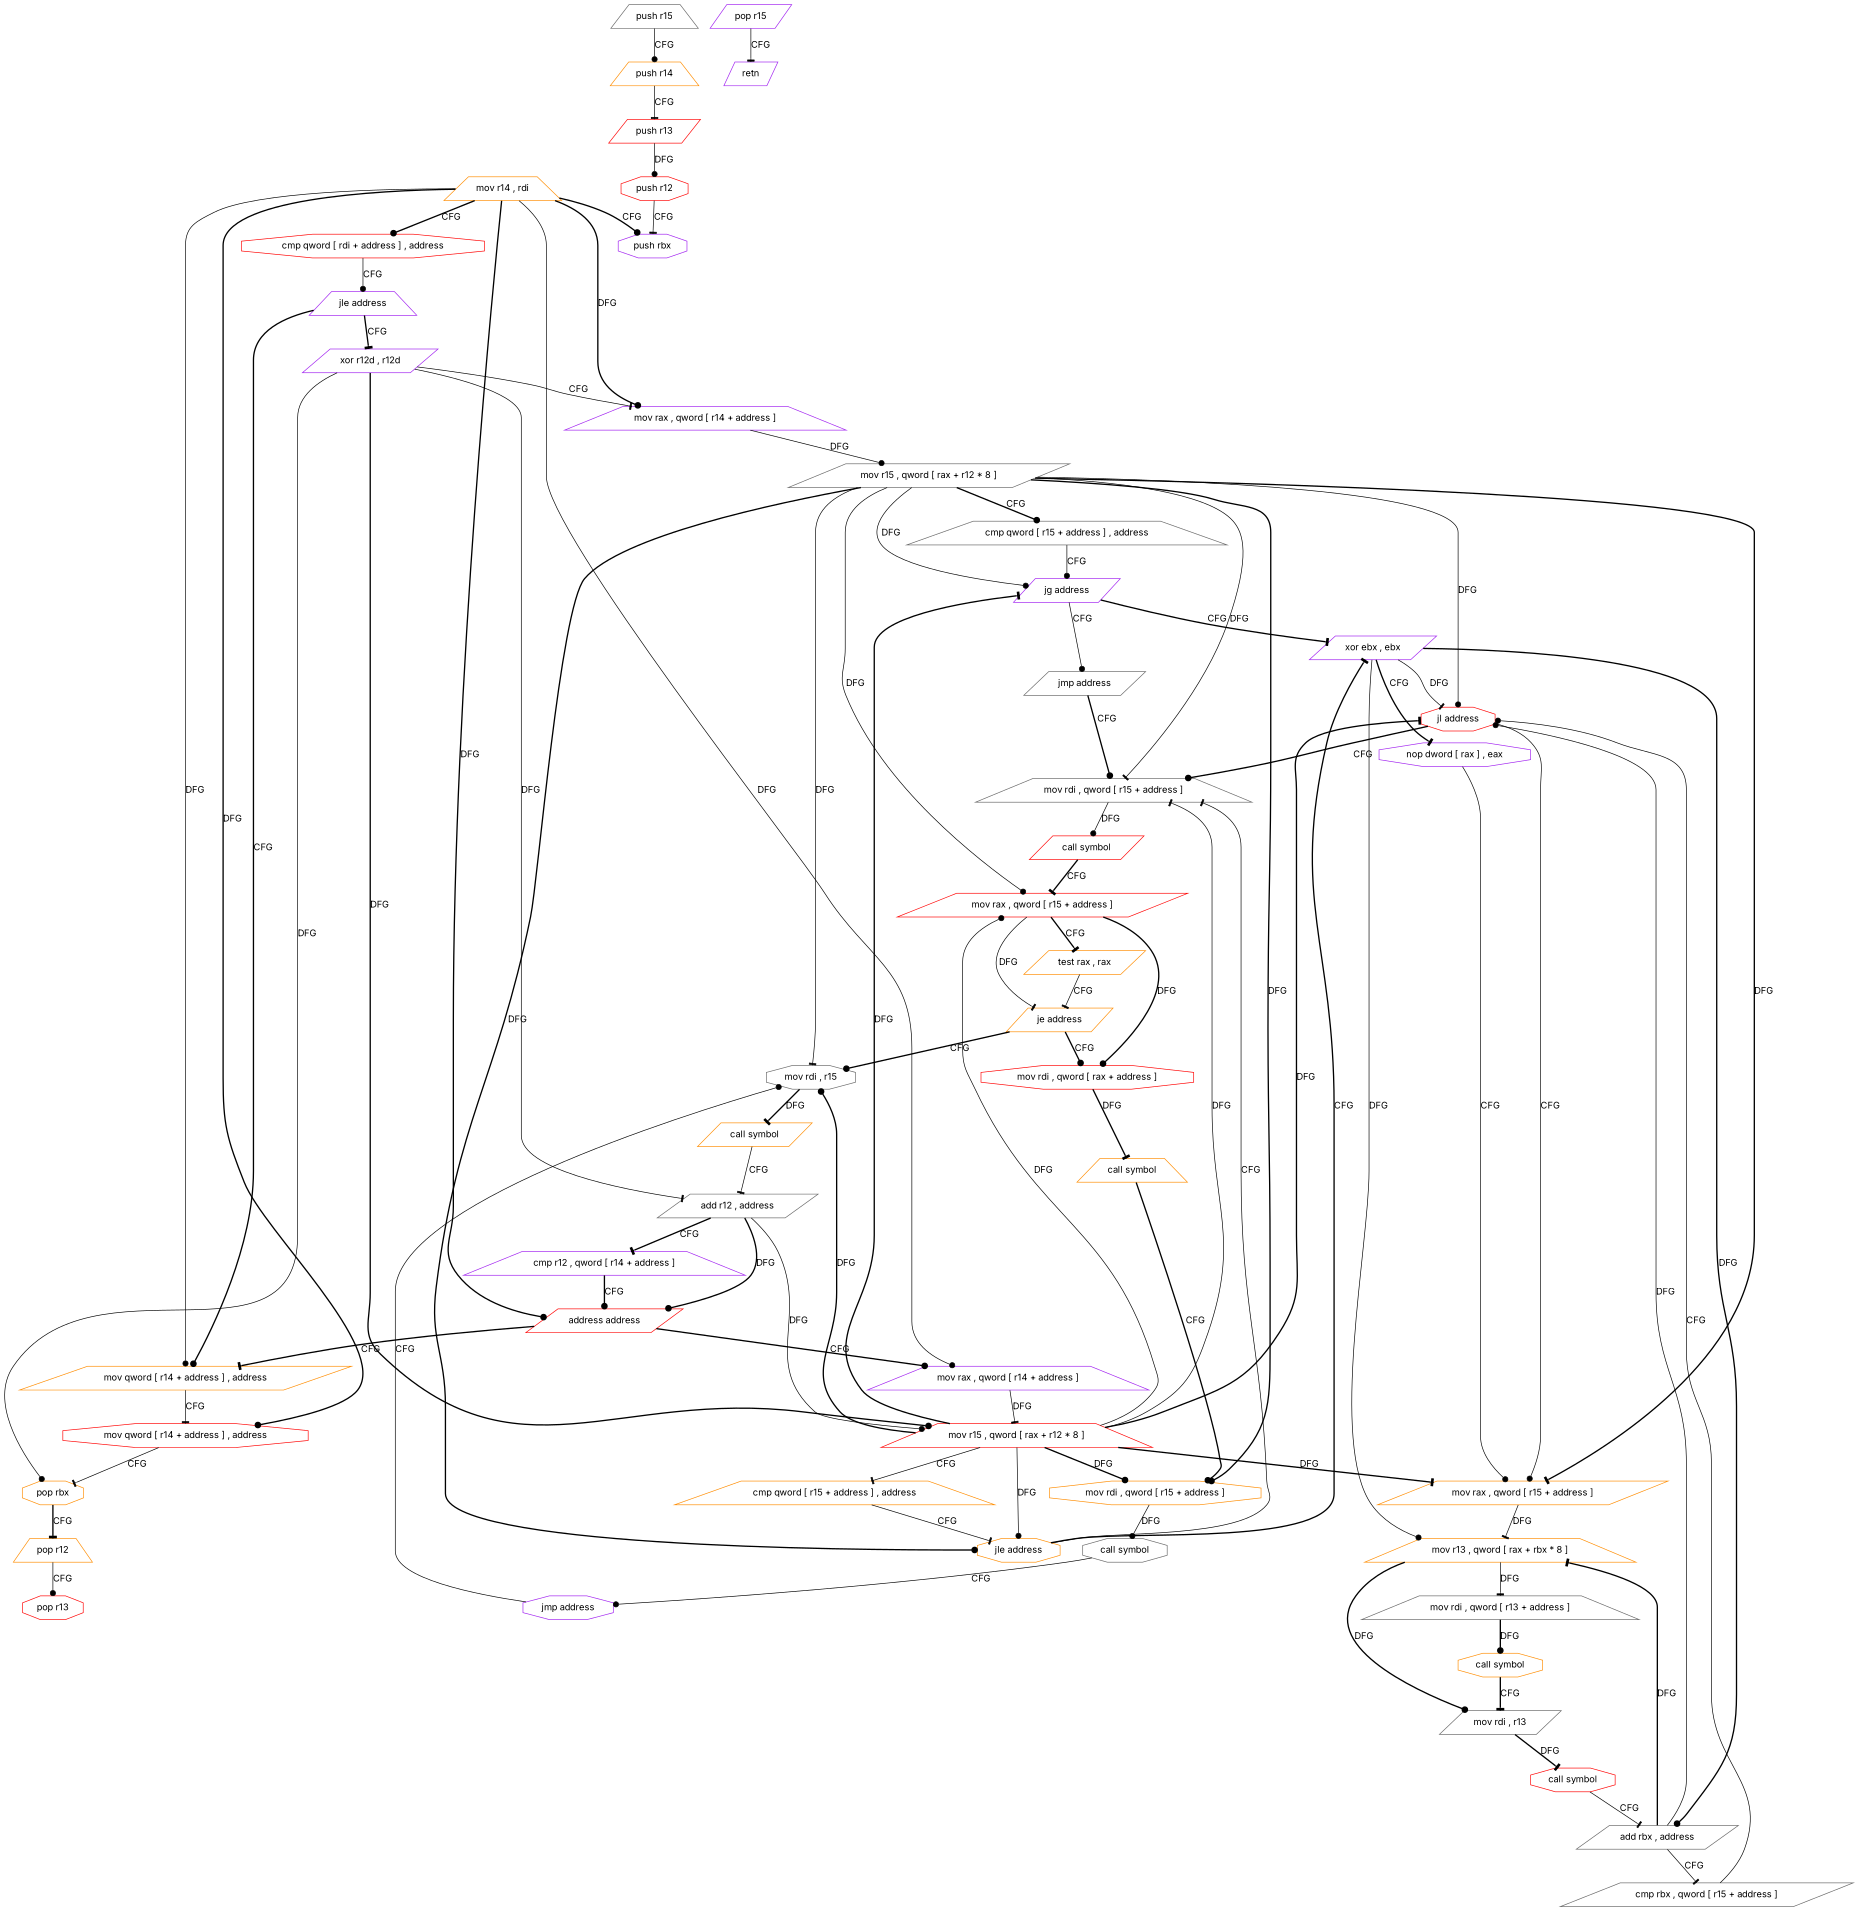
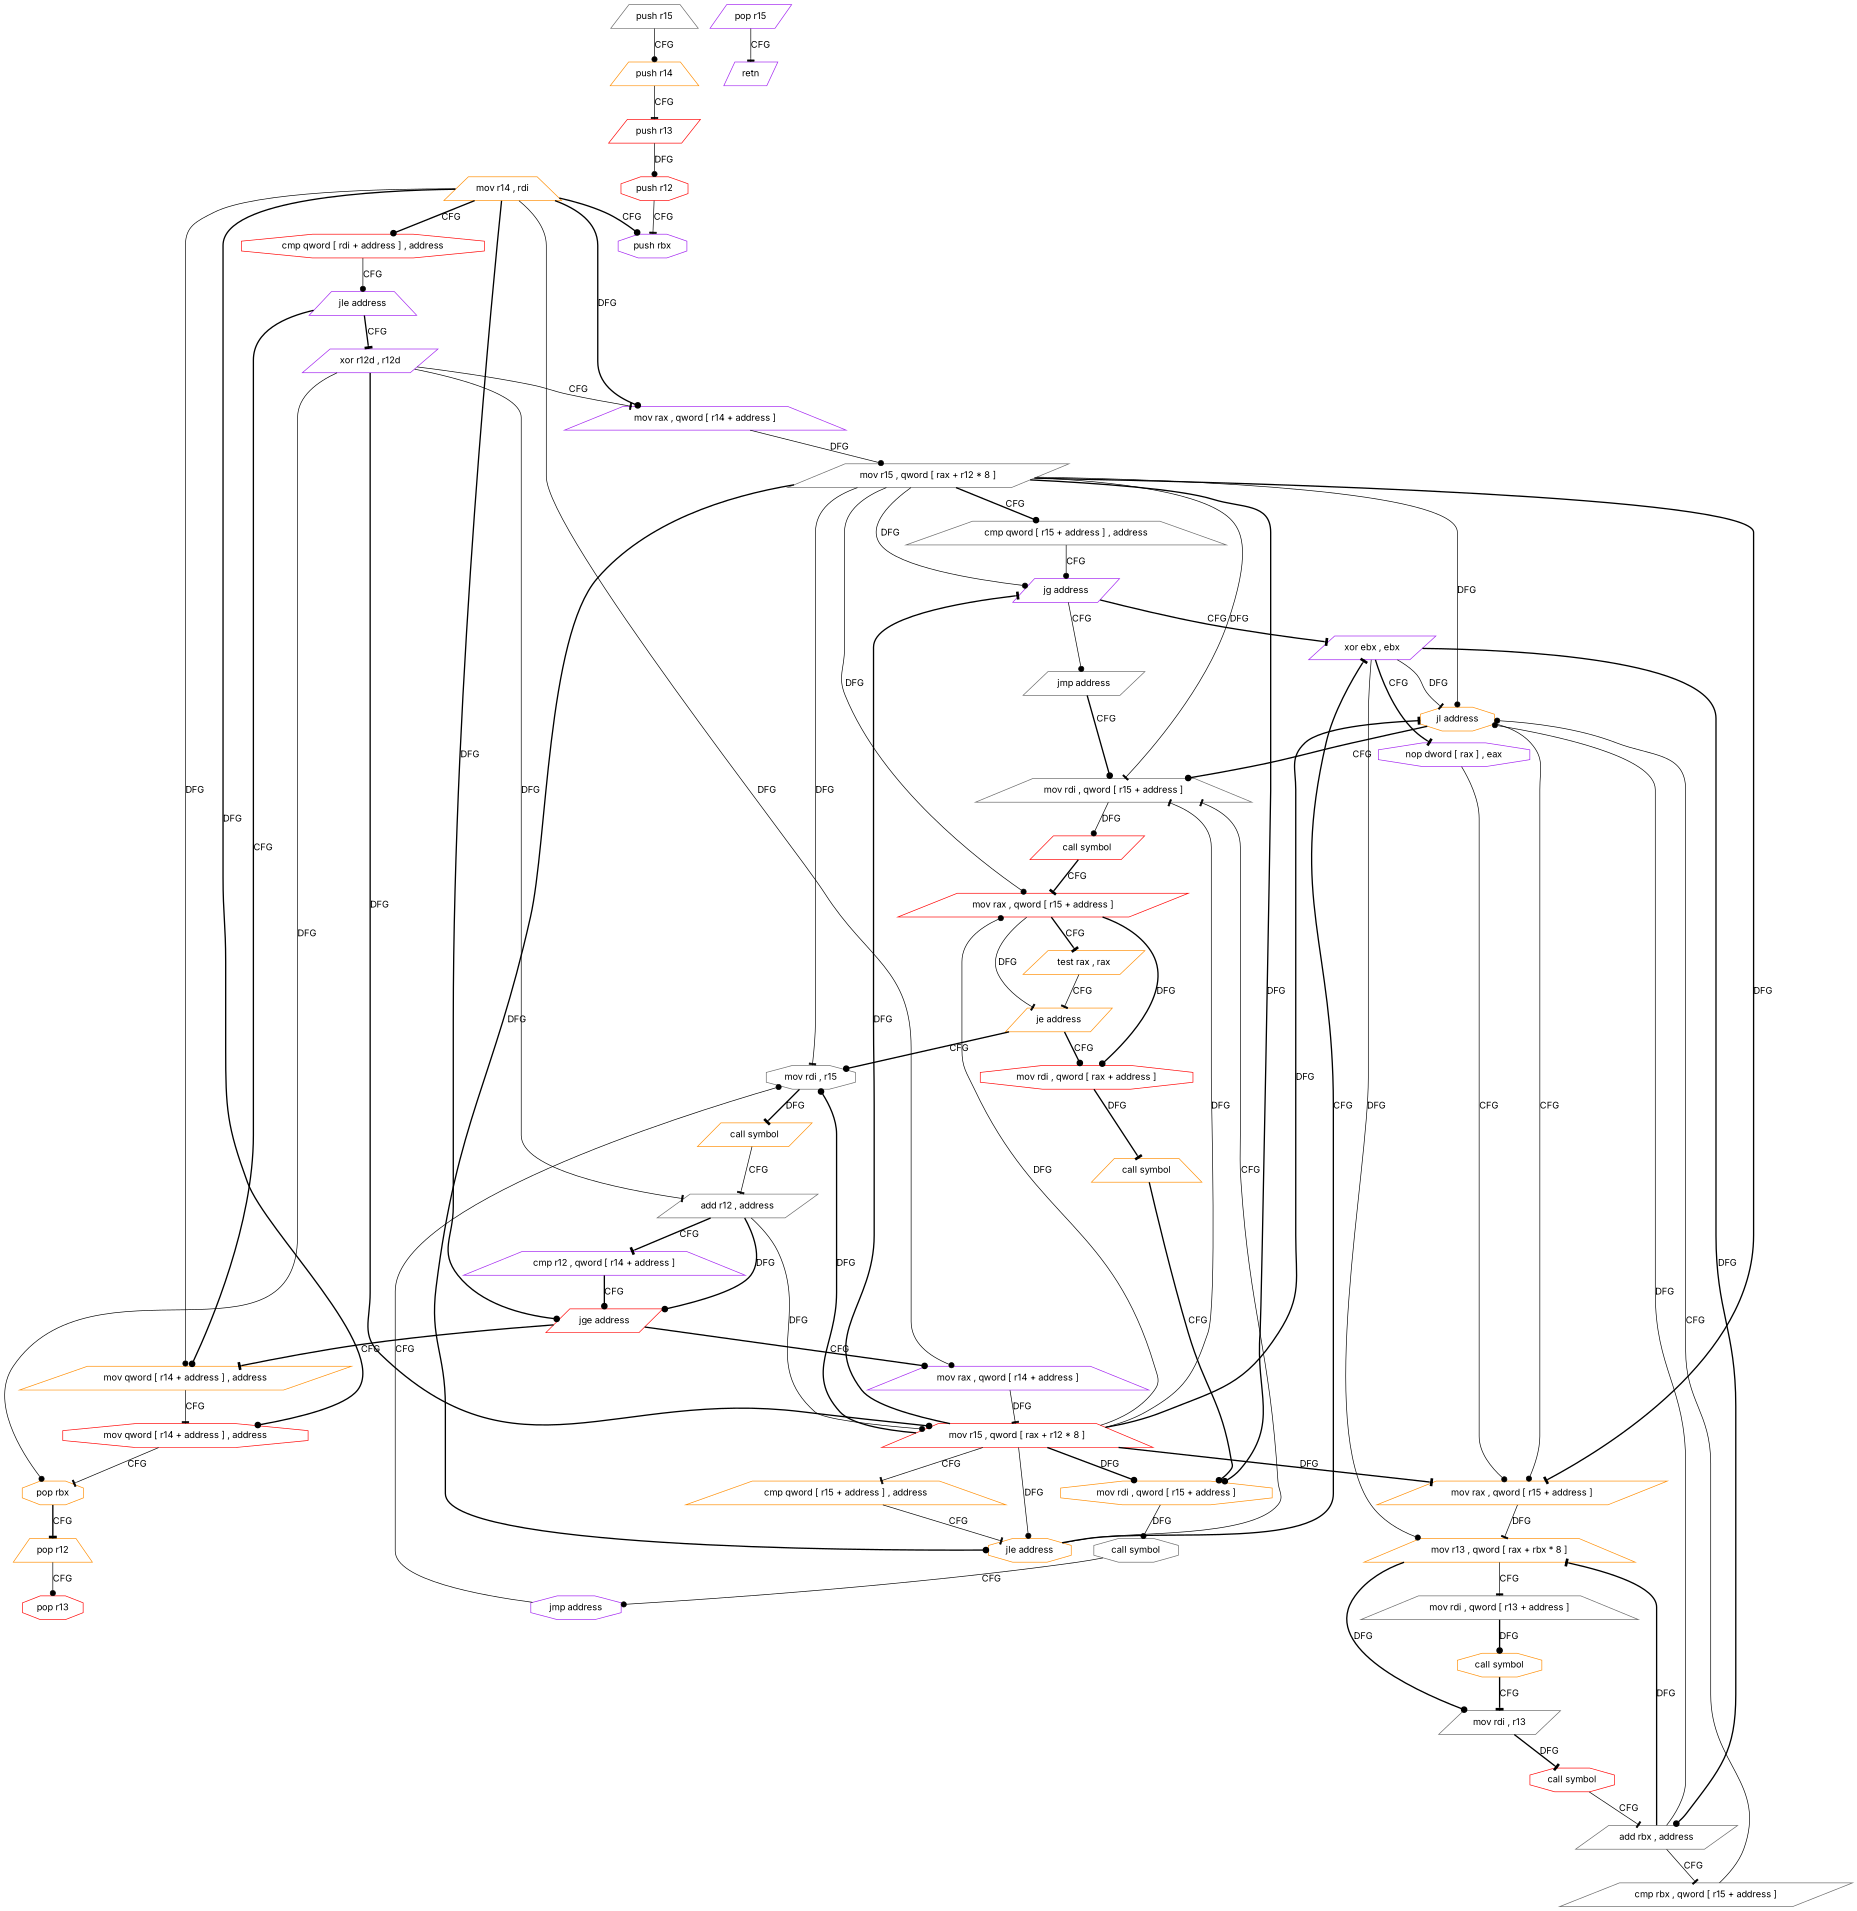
(1458, 719) -> (1457, 719)
(604, 1321) -> (604, 1321)
(1510, 1579) -> (1510, 1579)
